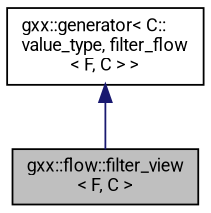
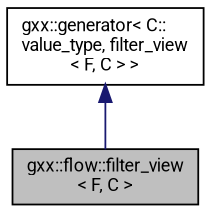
(105, 46) -> (105, 46)
